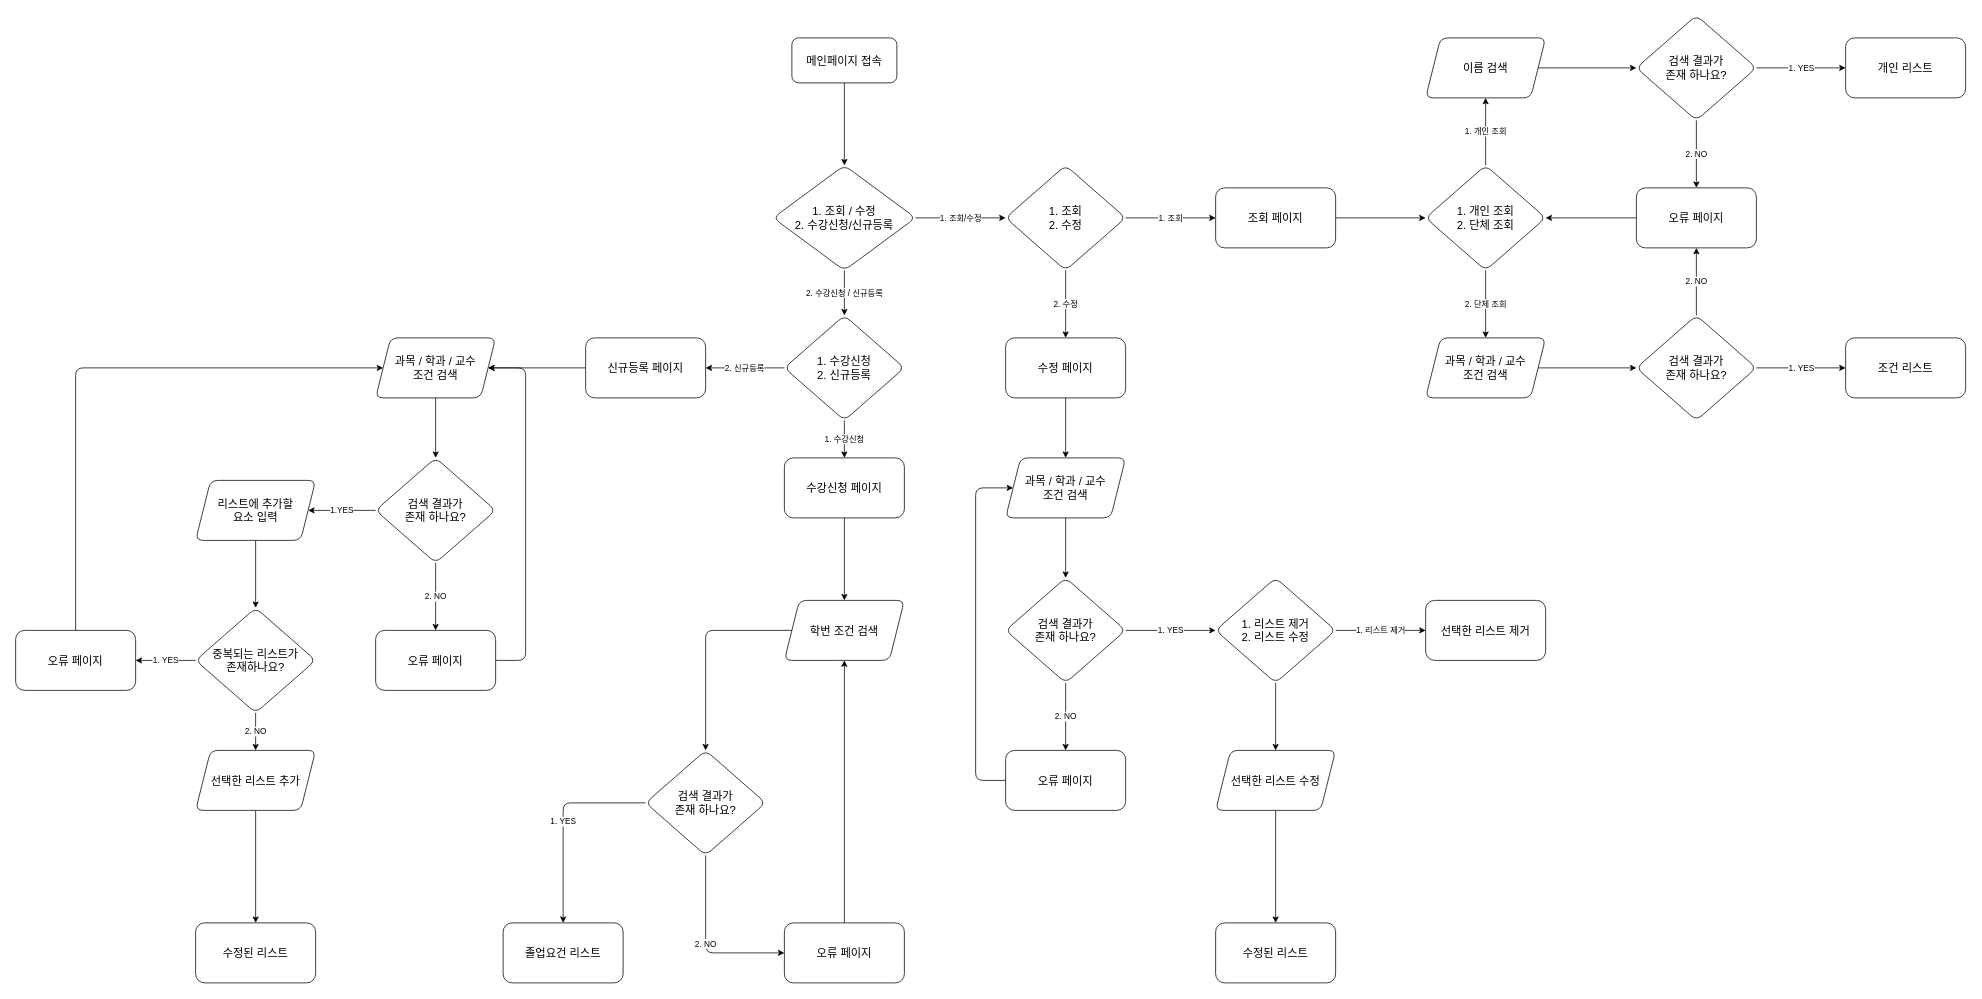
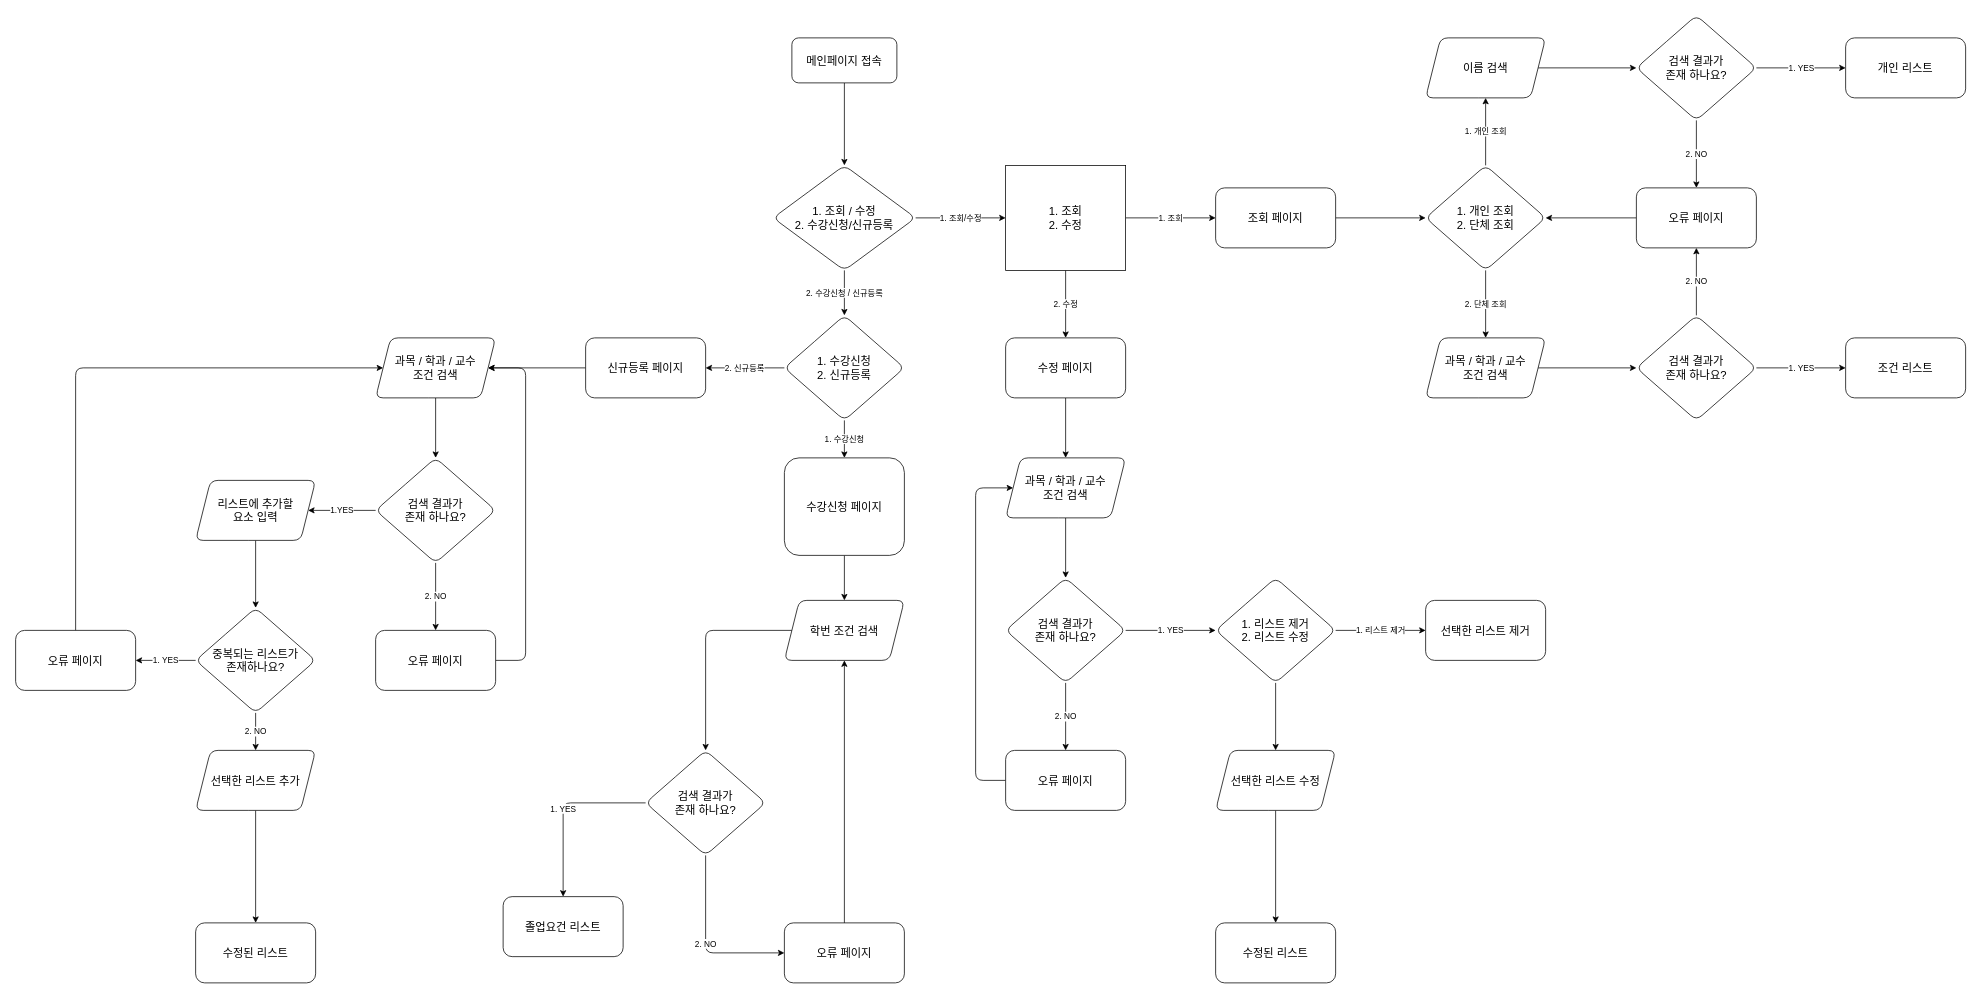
(1065, 218) -> (1065, 218)
(844, 488) -> (844, 507)
(563, 953) -> (563, 927)
